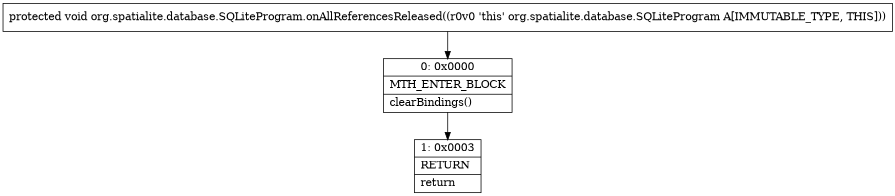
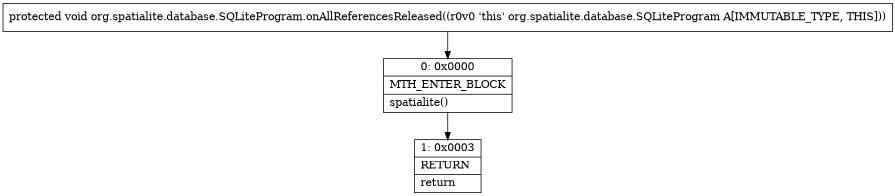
(431, 103) -> (419, 103)
